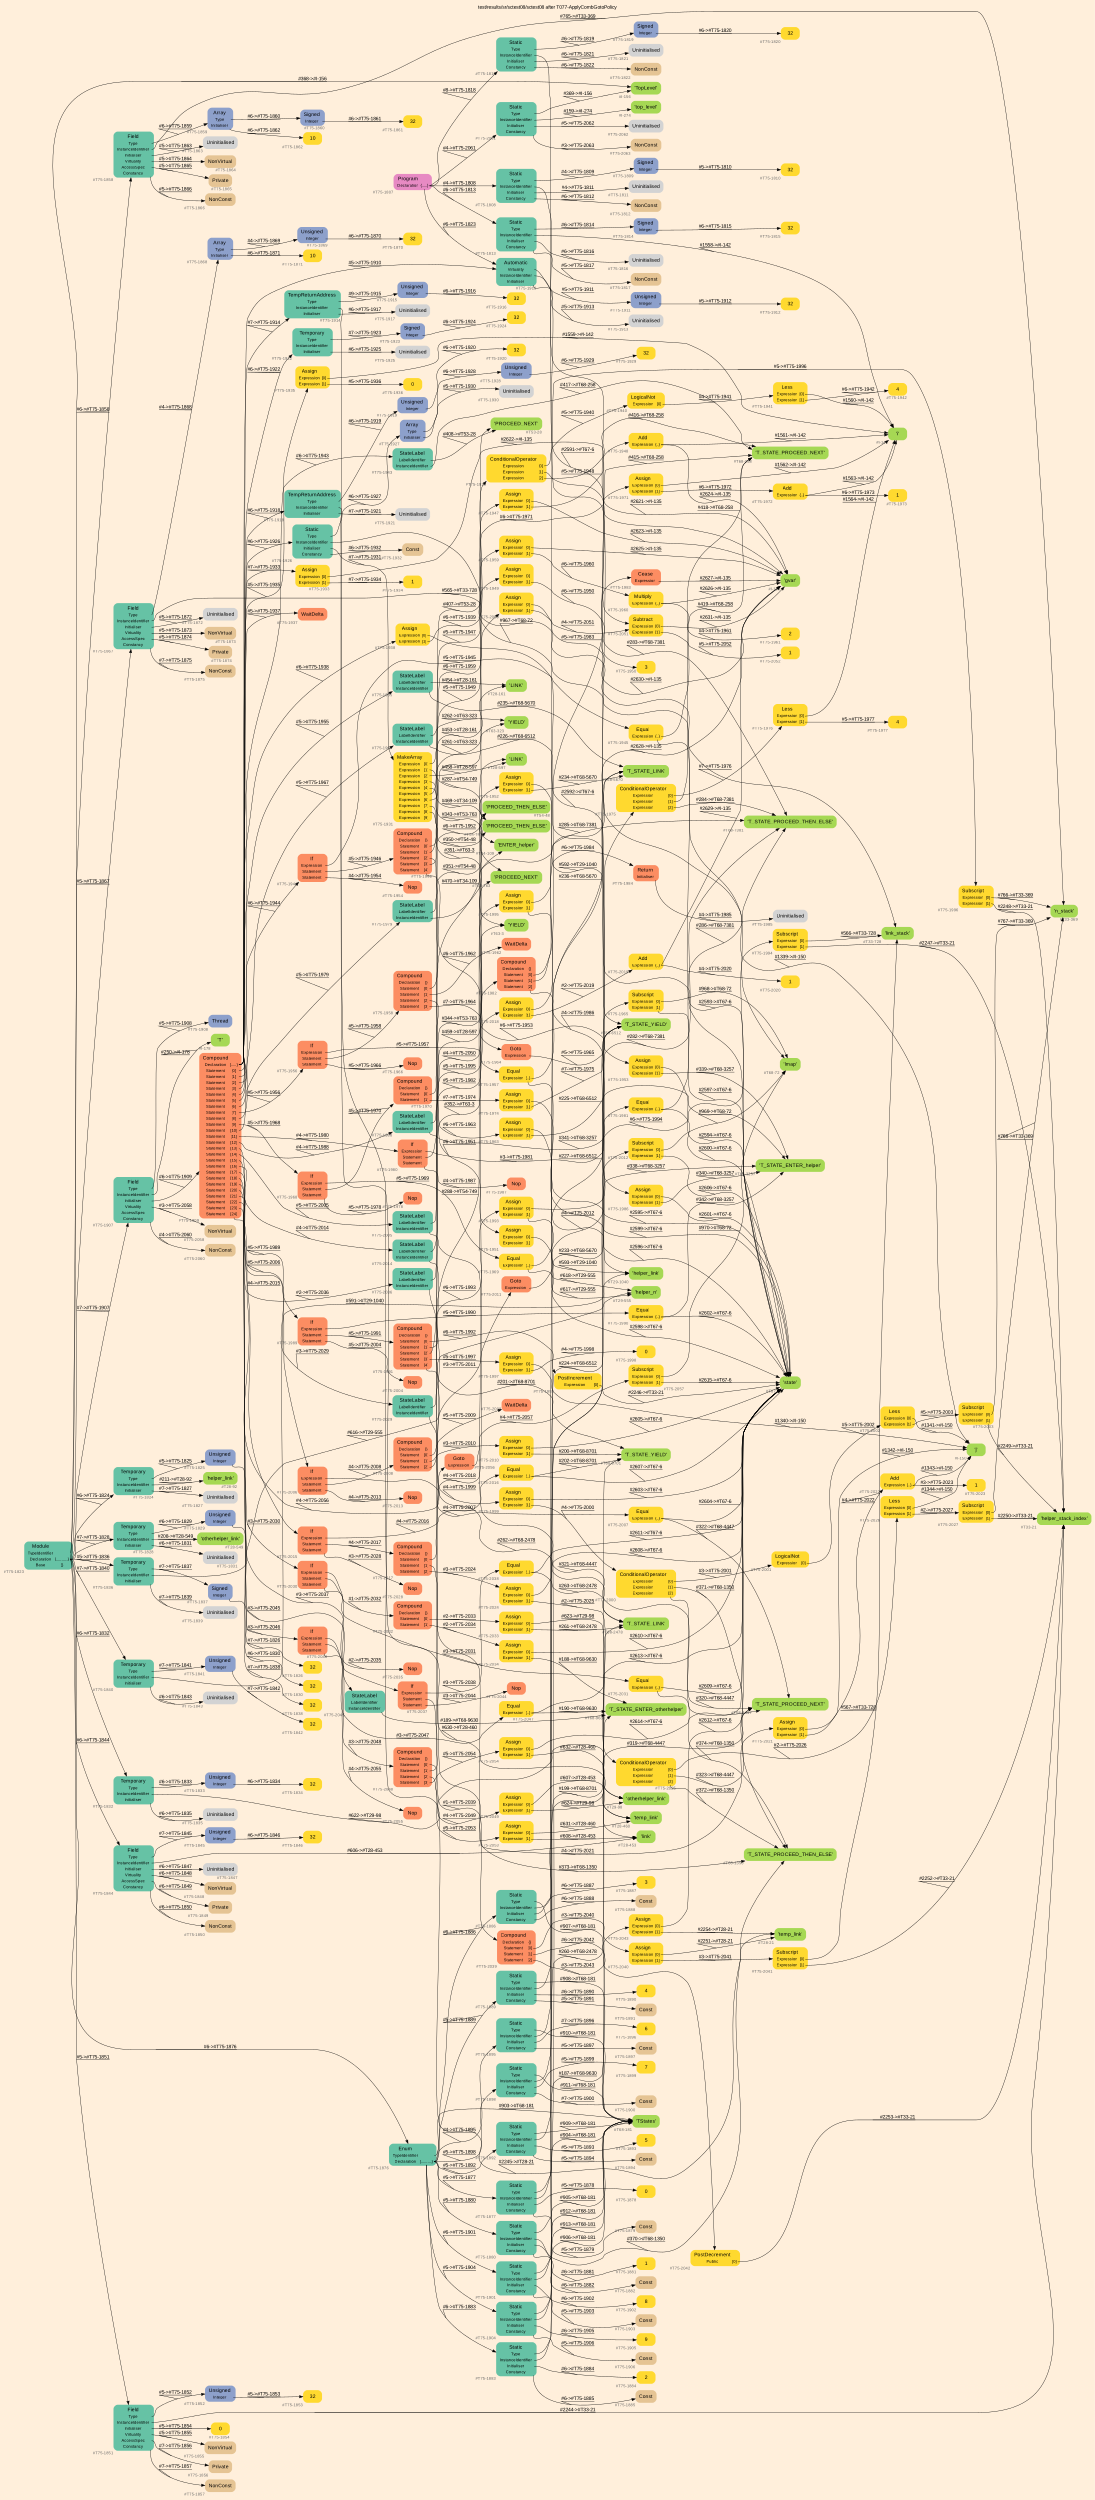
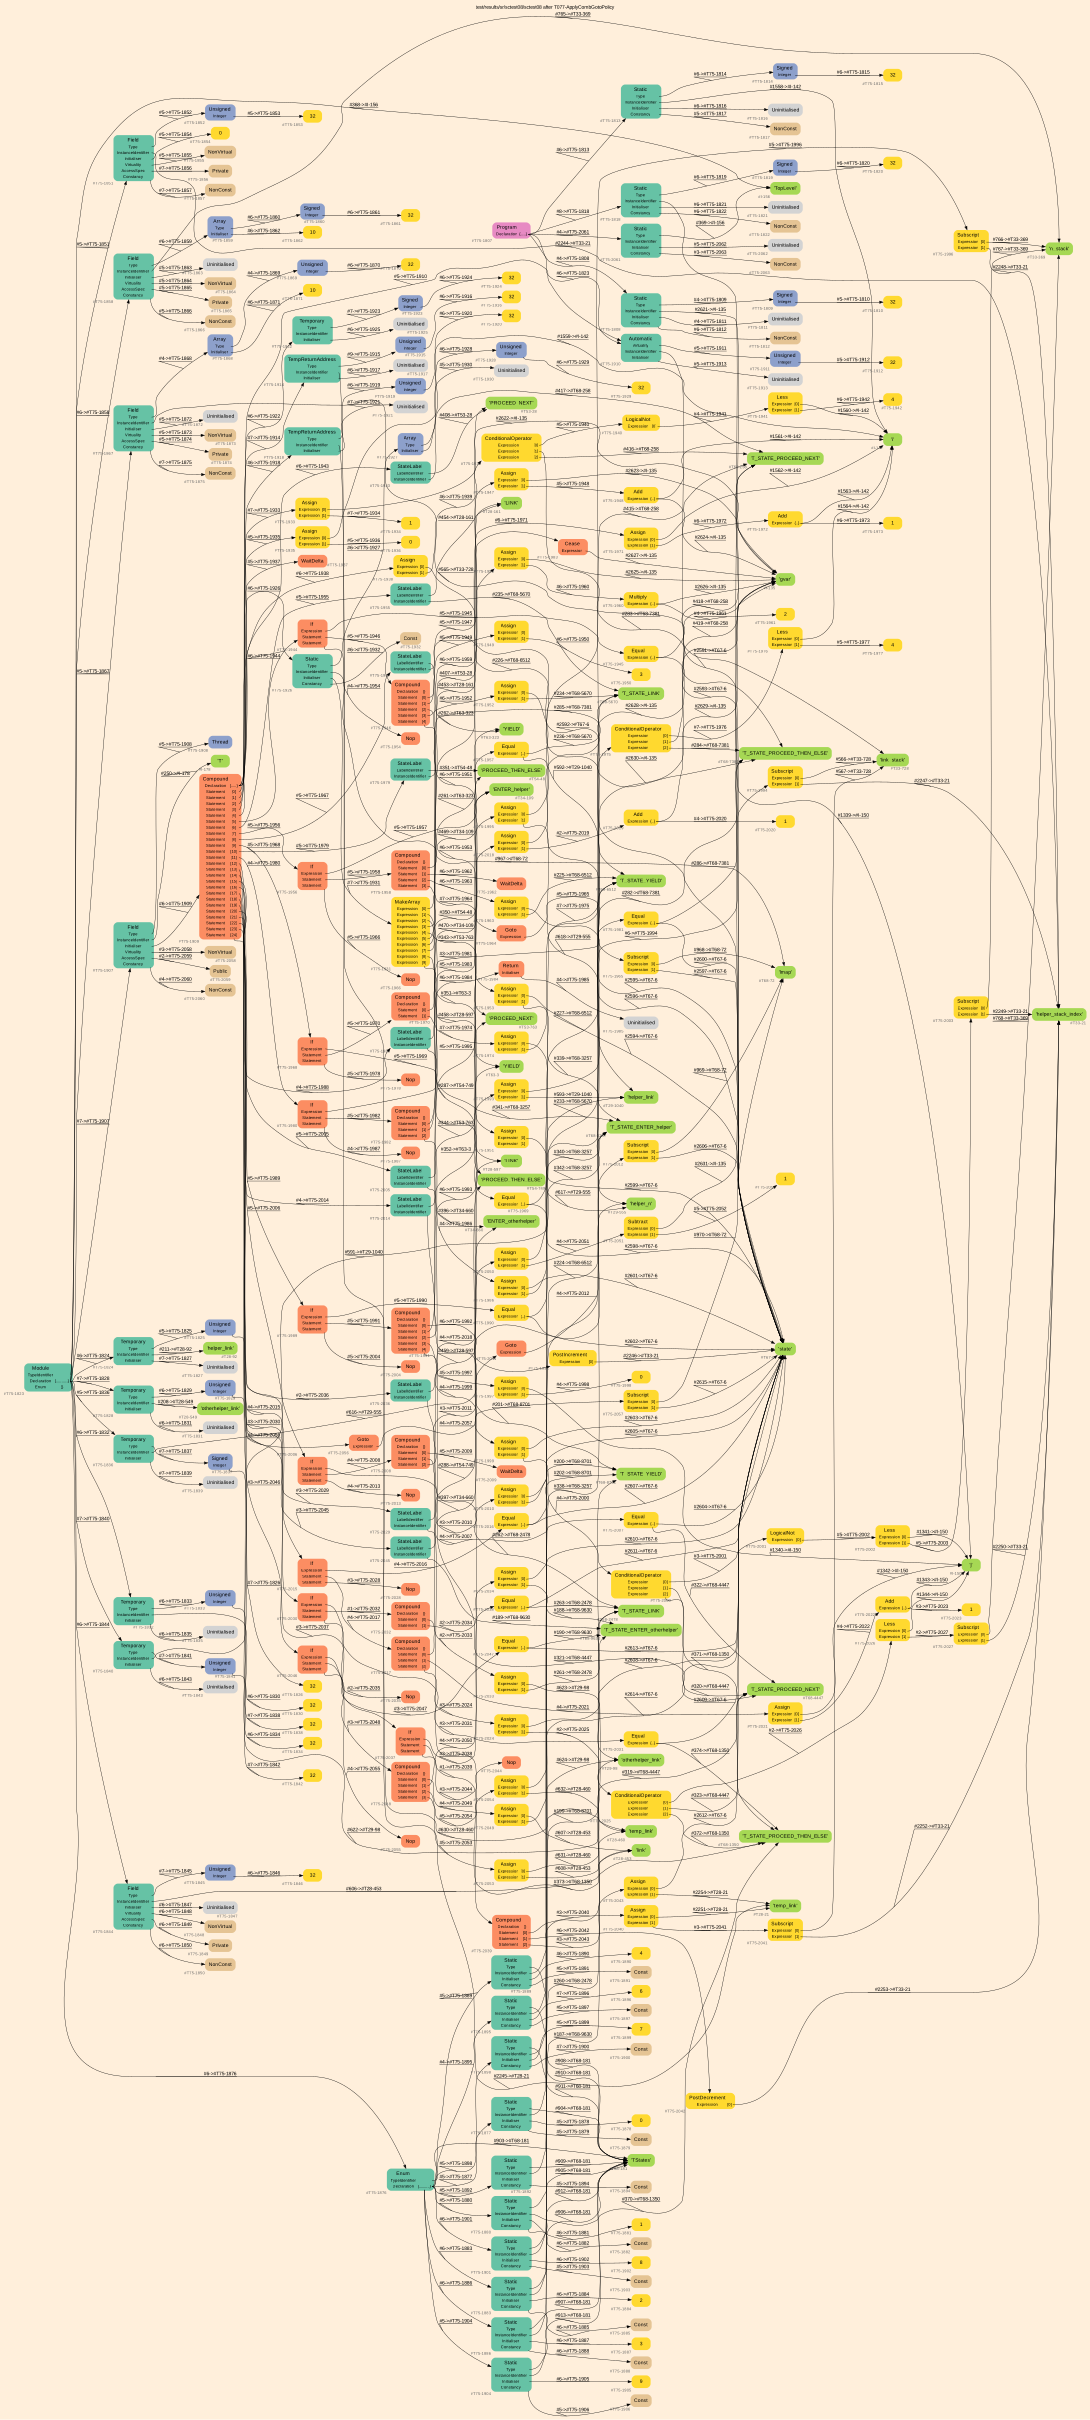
(646, 107) -> none
(561, 461) -> (727, 676)
none -> (220, 971)
none -> (511, 1221)
(41, 1565) -> (41, 1387)
(646, 2140) -> none
(712, 2262) -> (708, 2104)
